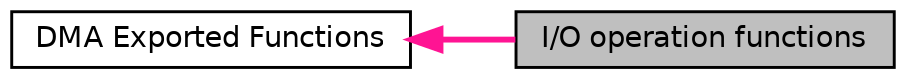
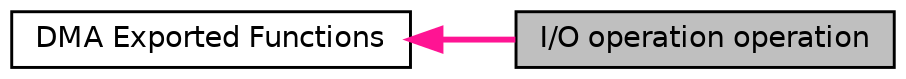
(705, 40) -> (705, 40)
